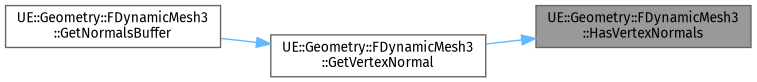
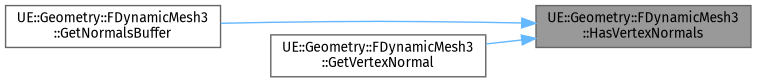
(239, 40) -> (371, 21)
